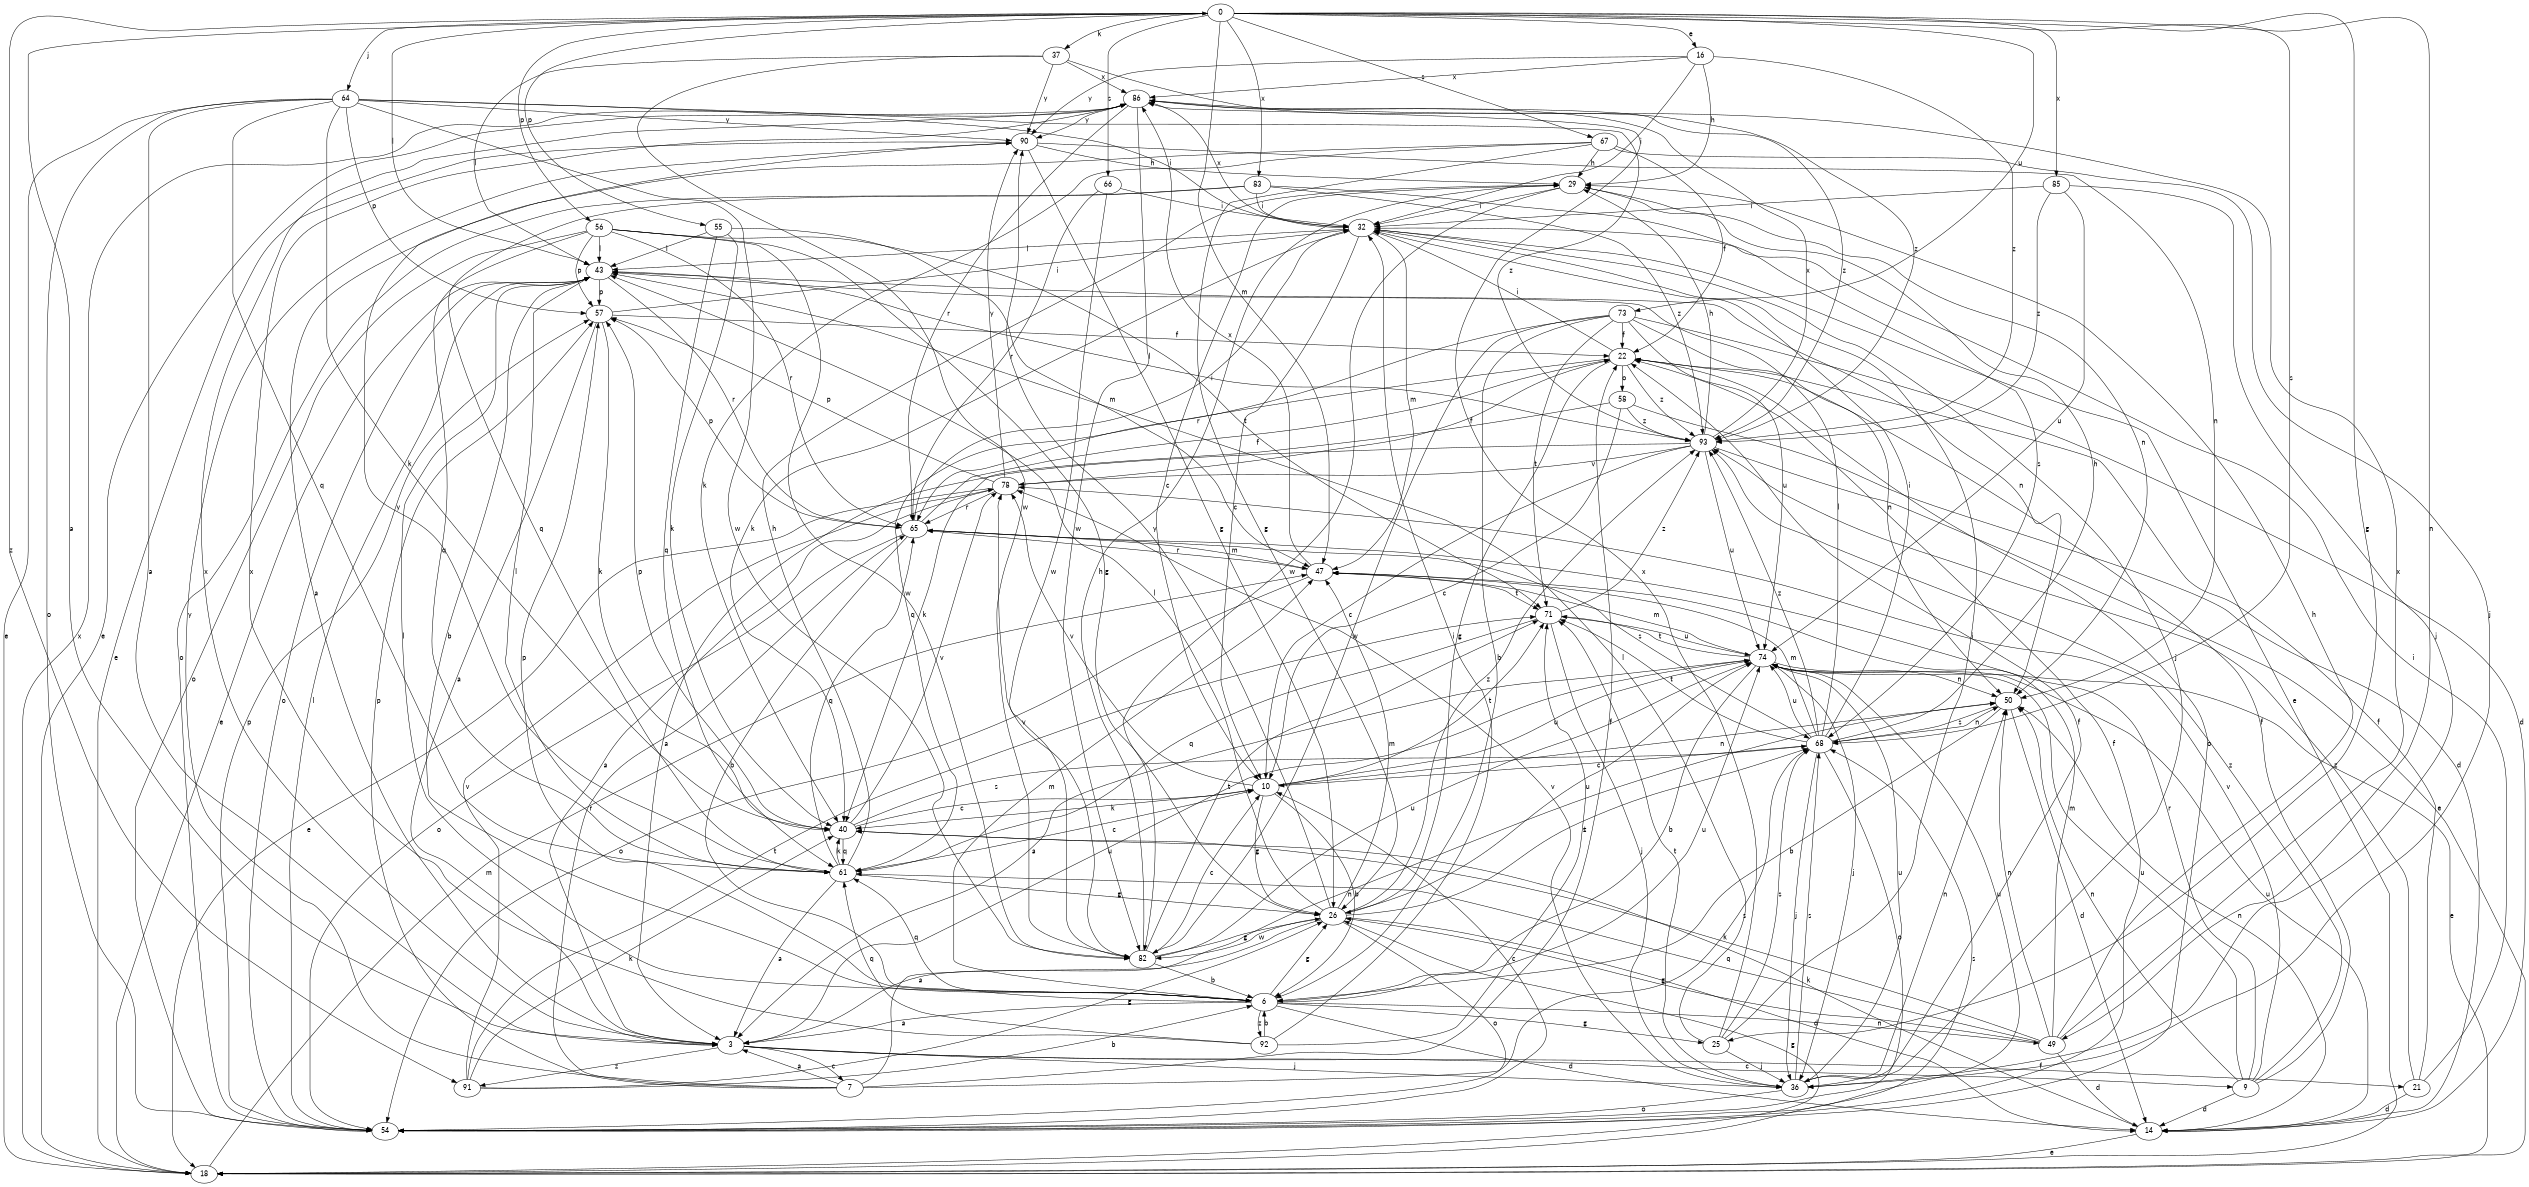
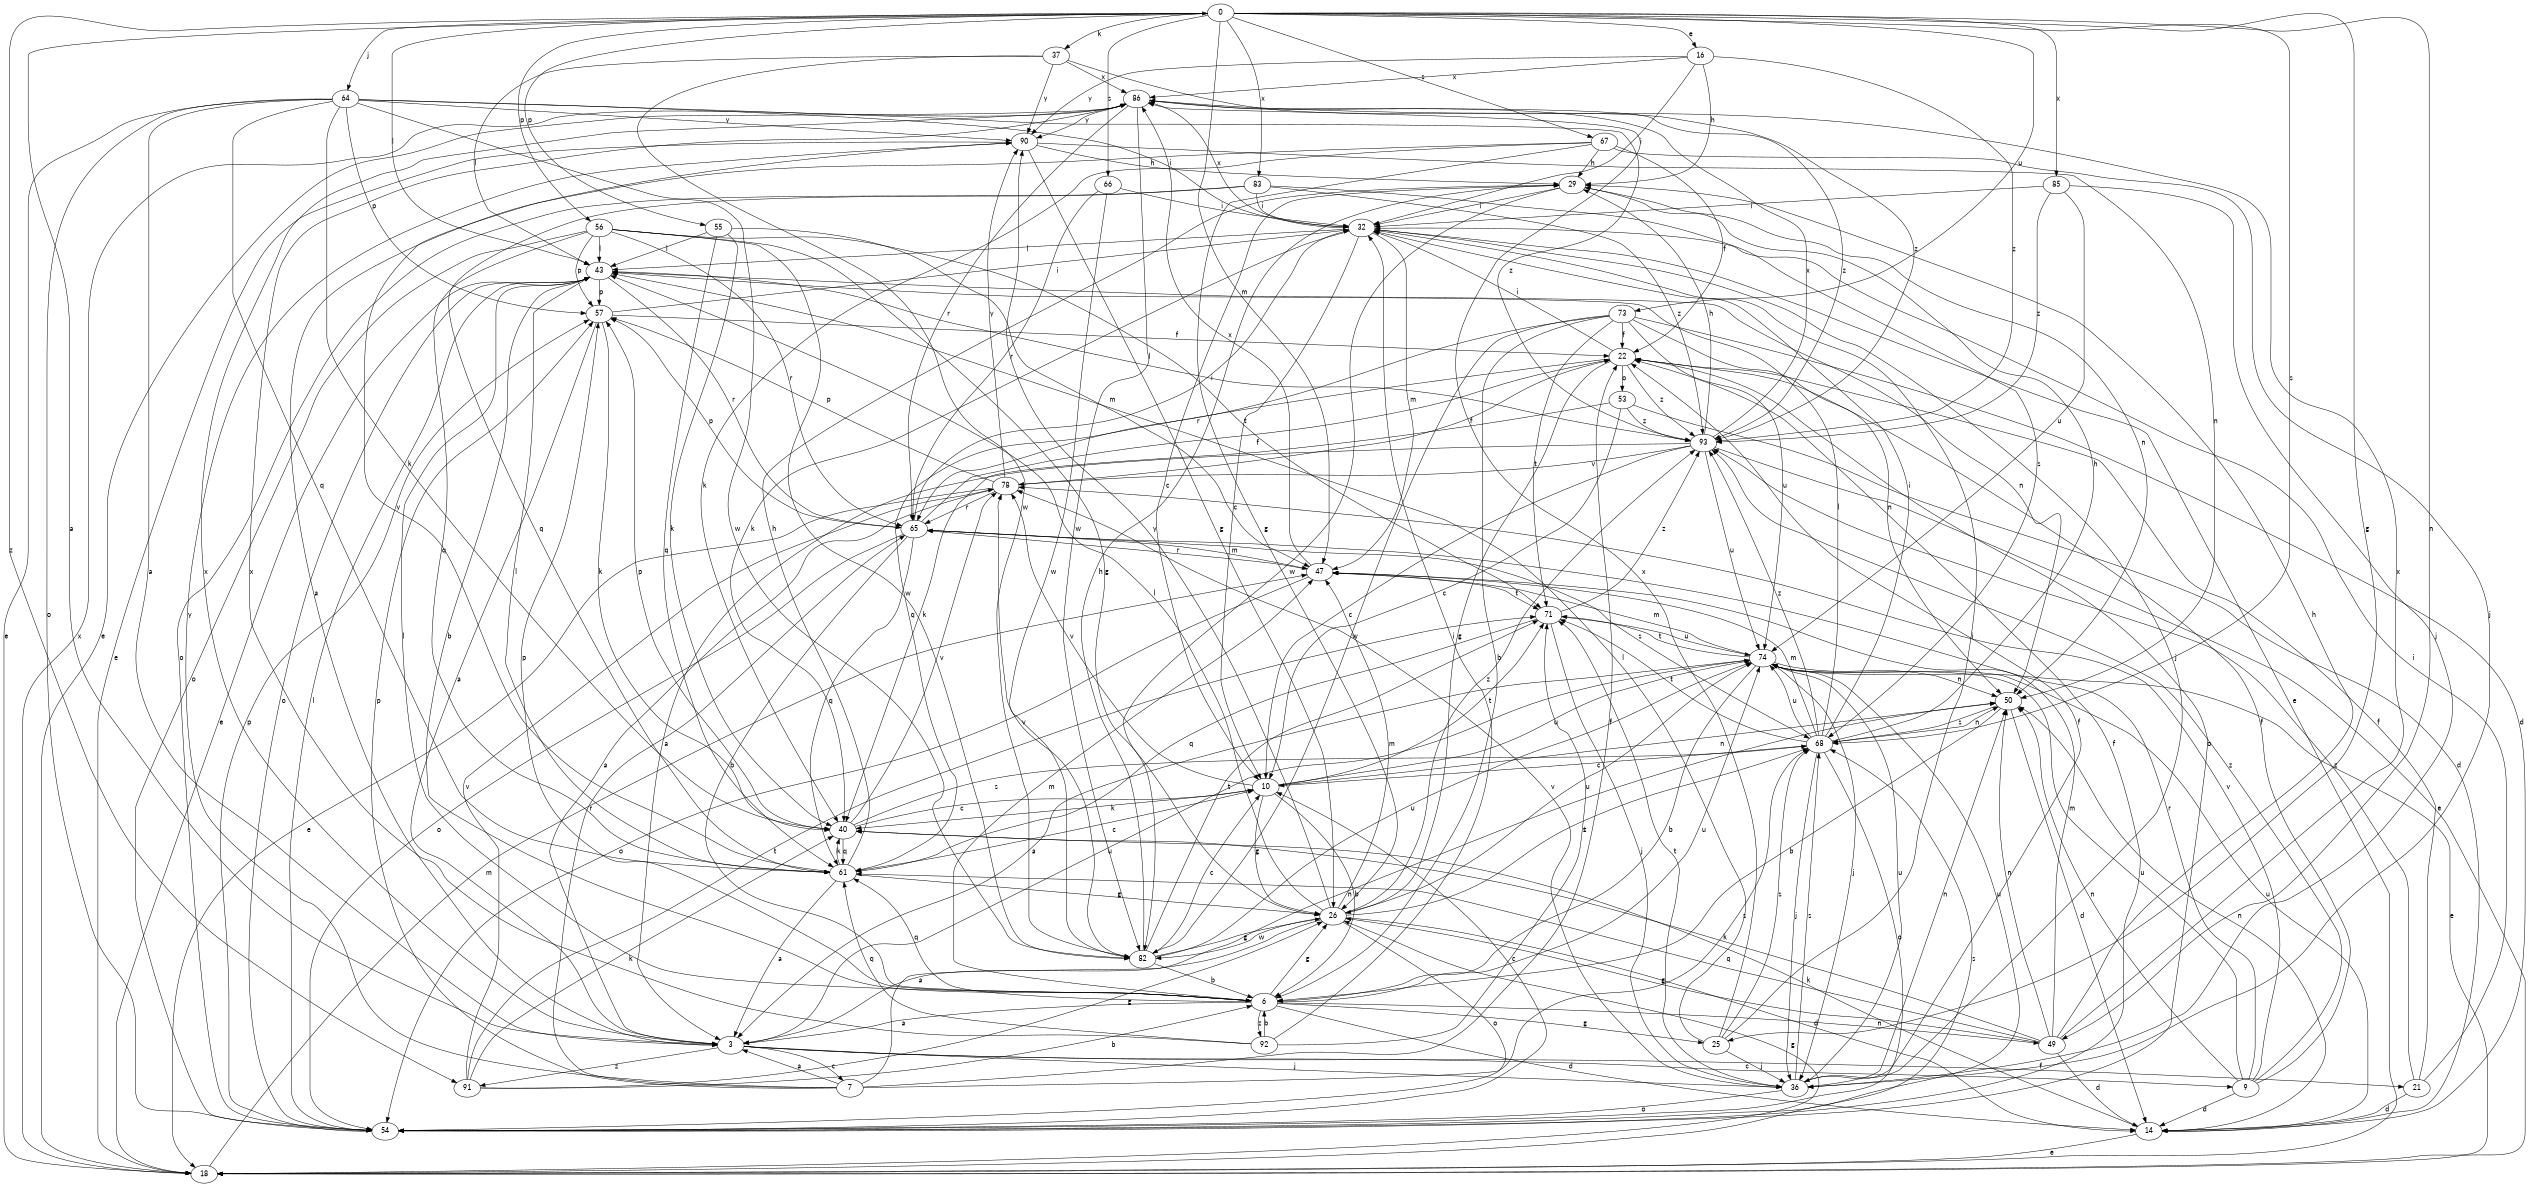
(1622, 400) -> (1622, 400)
(828, 693) -> (839, 673)
